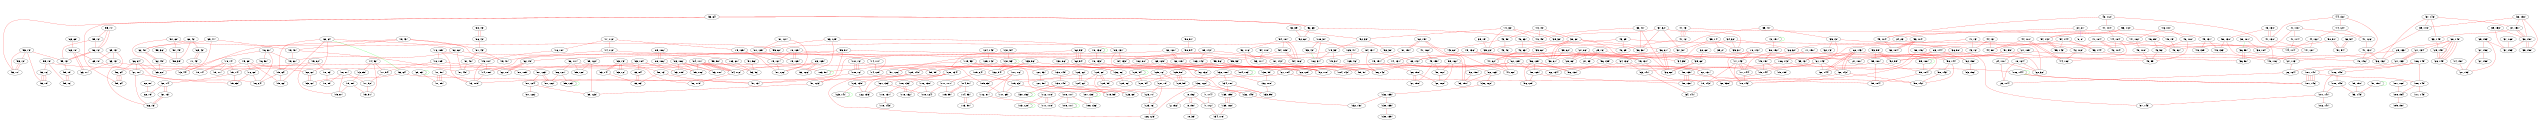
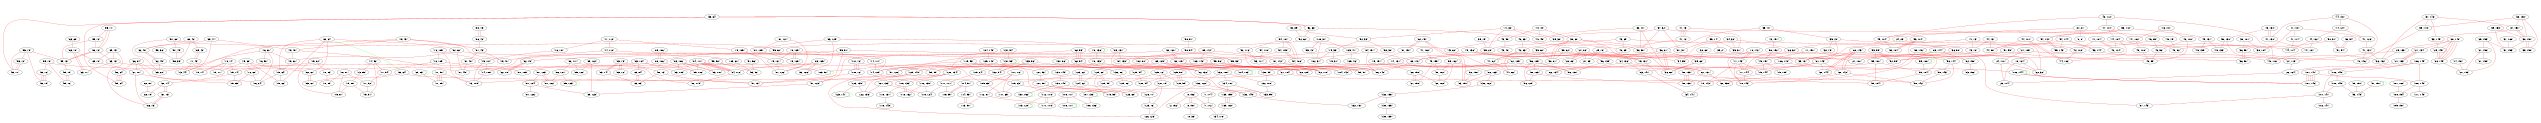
(1935, 56) -> (1935, 56)
none -> (1199, 68)
